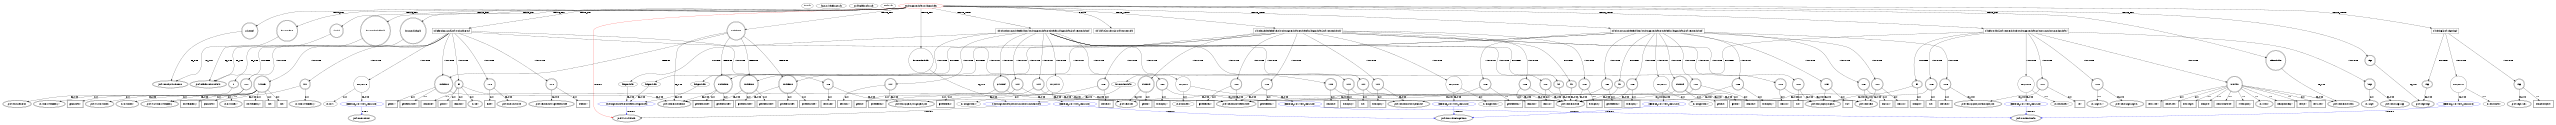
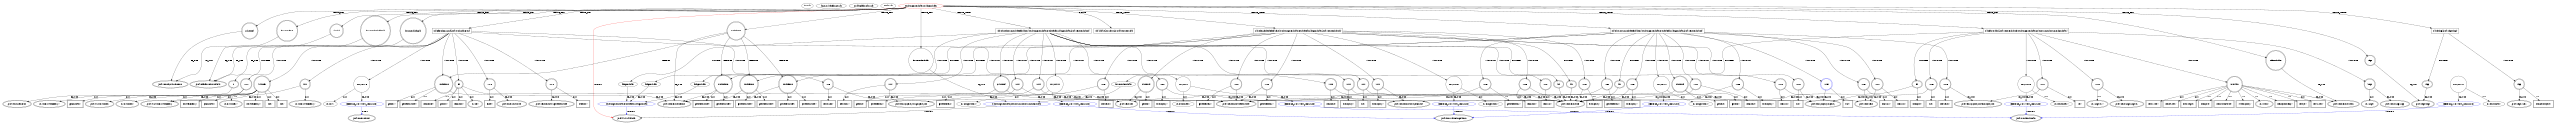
(2451, 54) -> none
(1826, 84) -> (1826, 84)
(1718, 95) -> none
